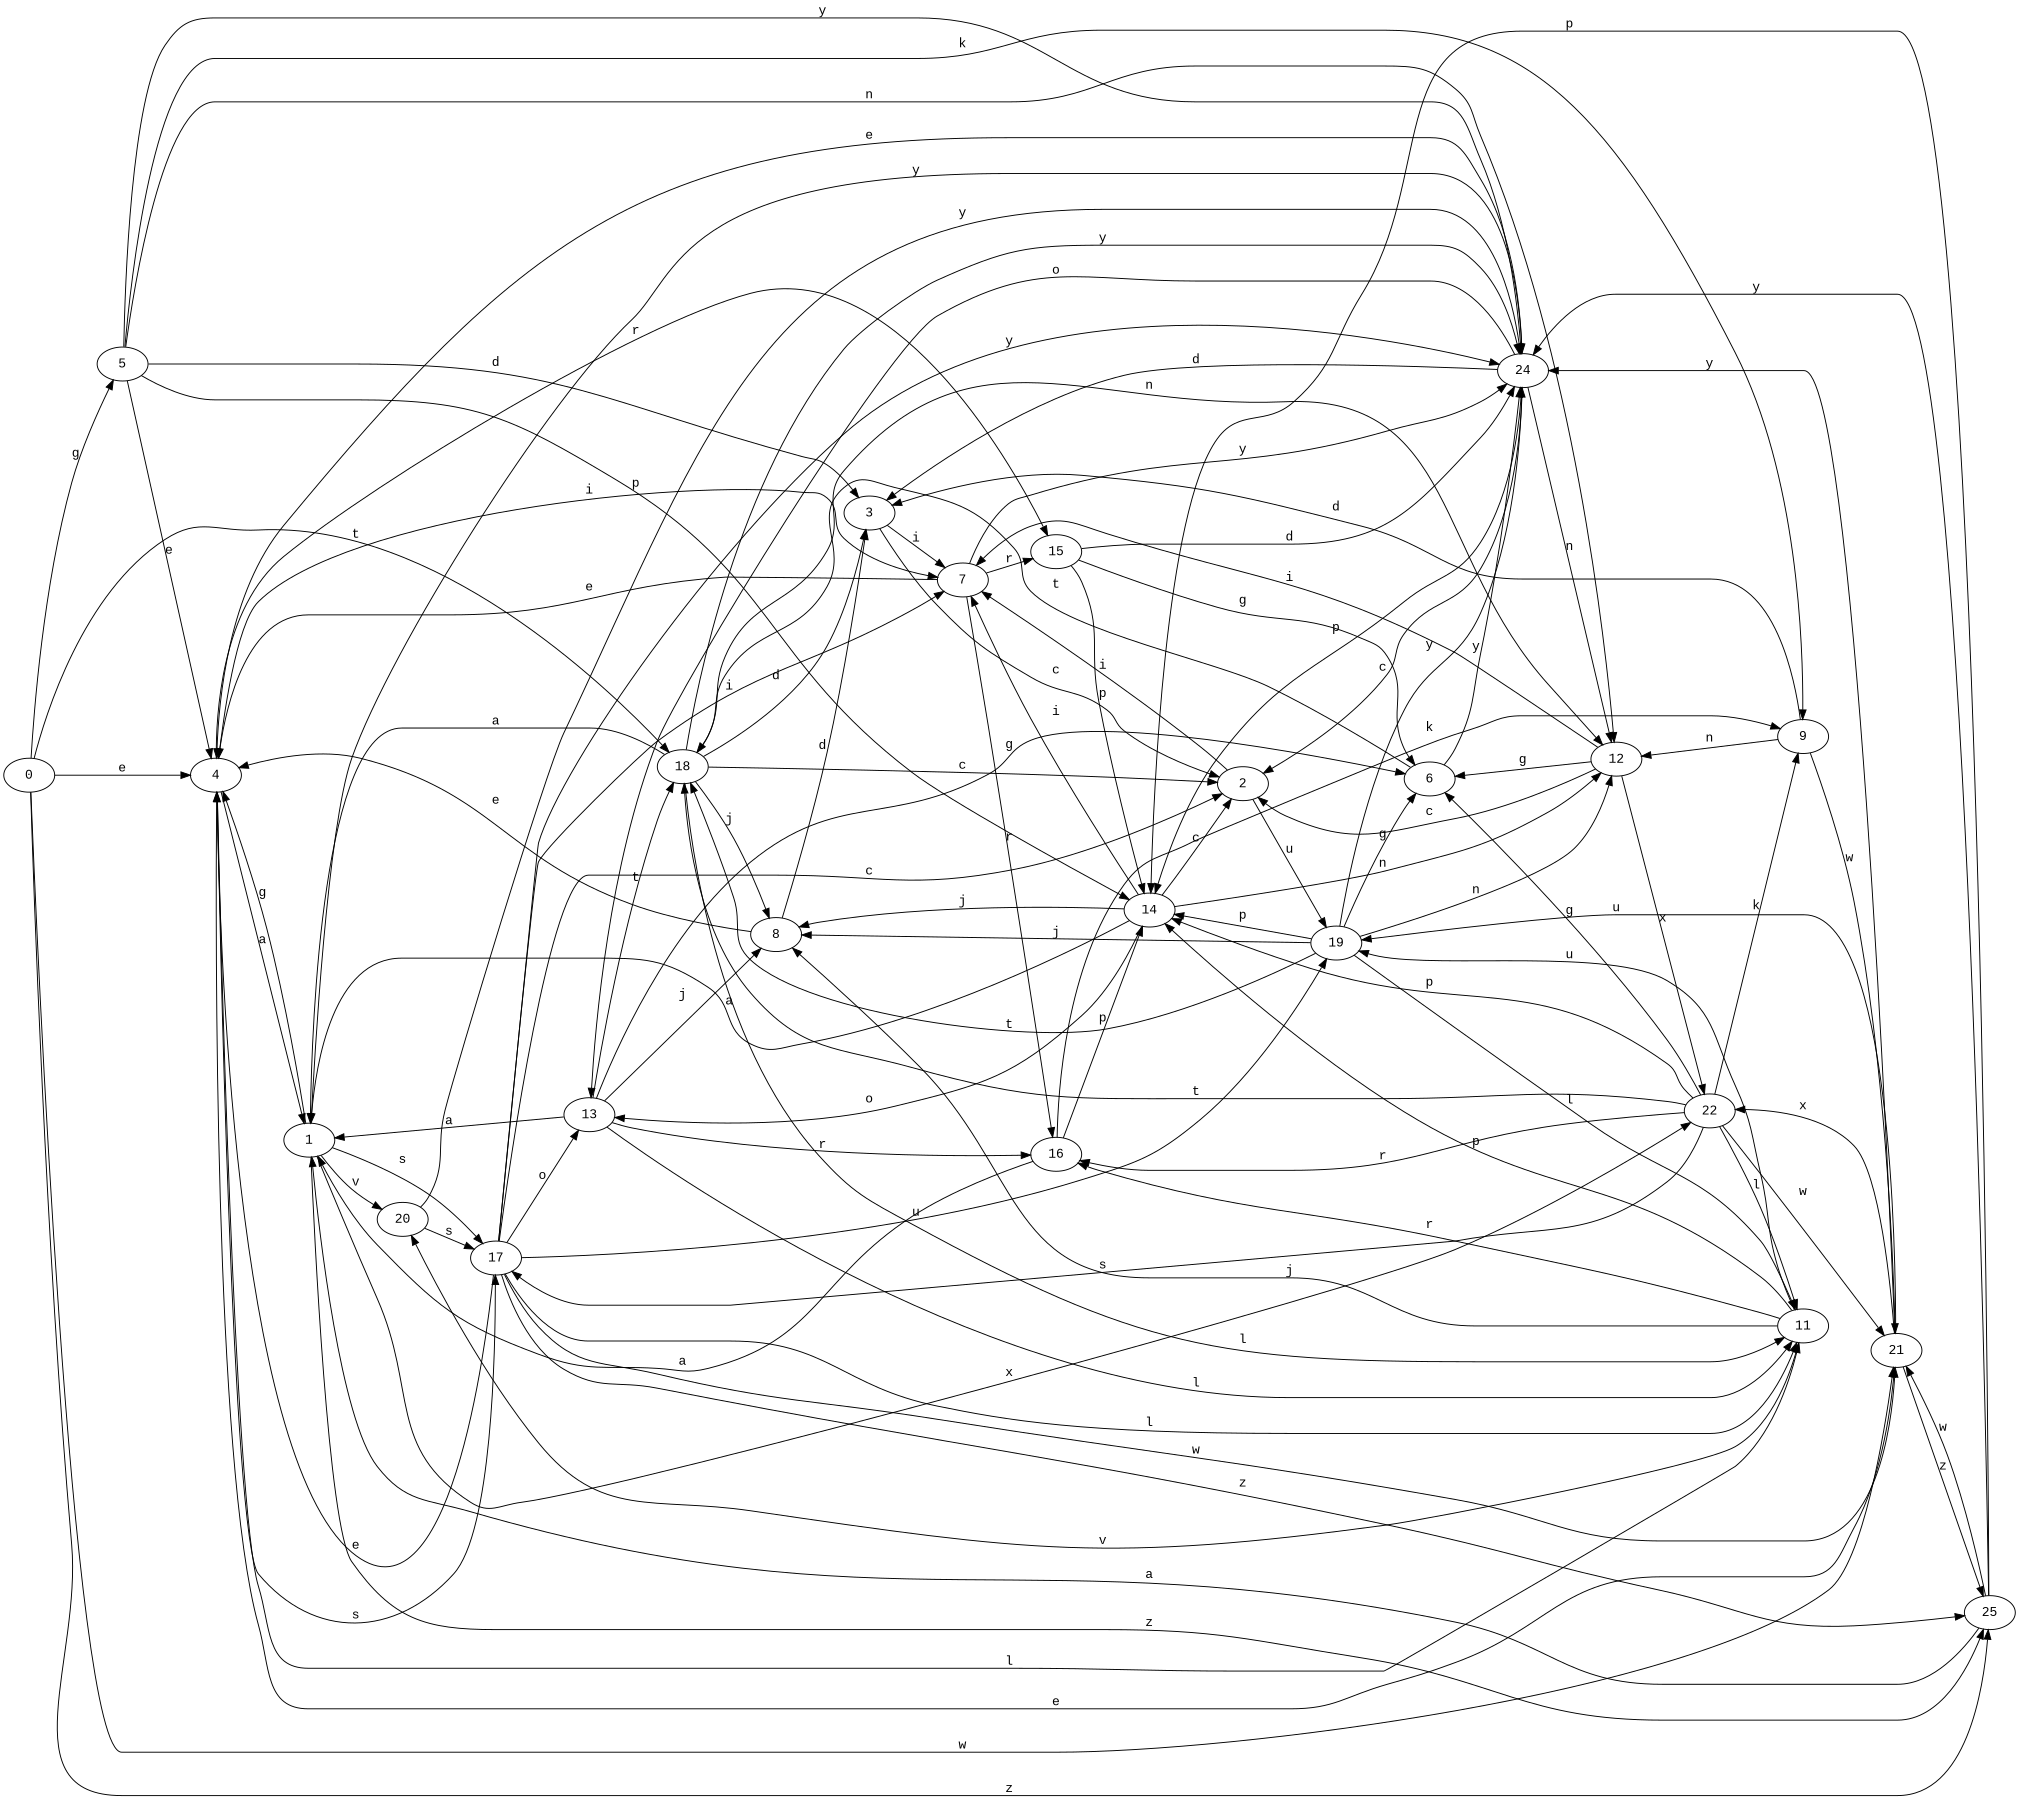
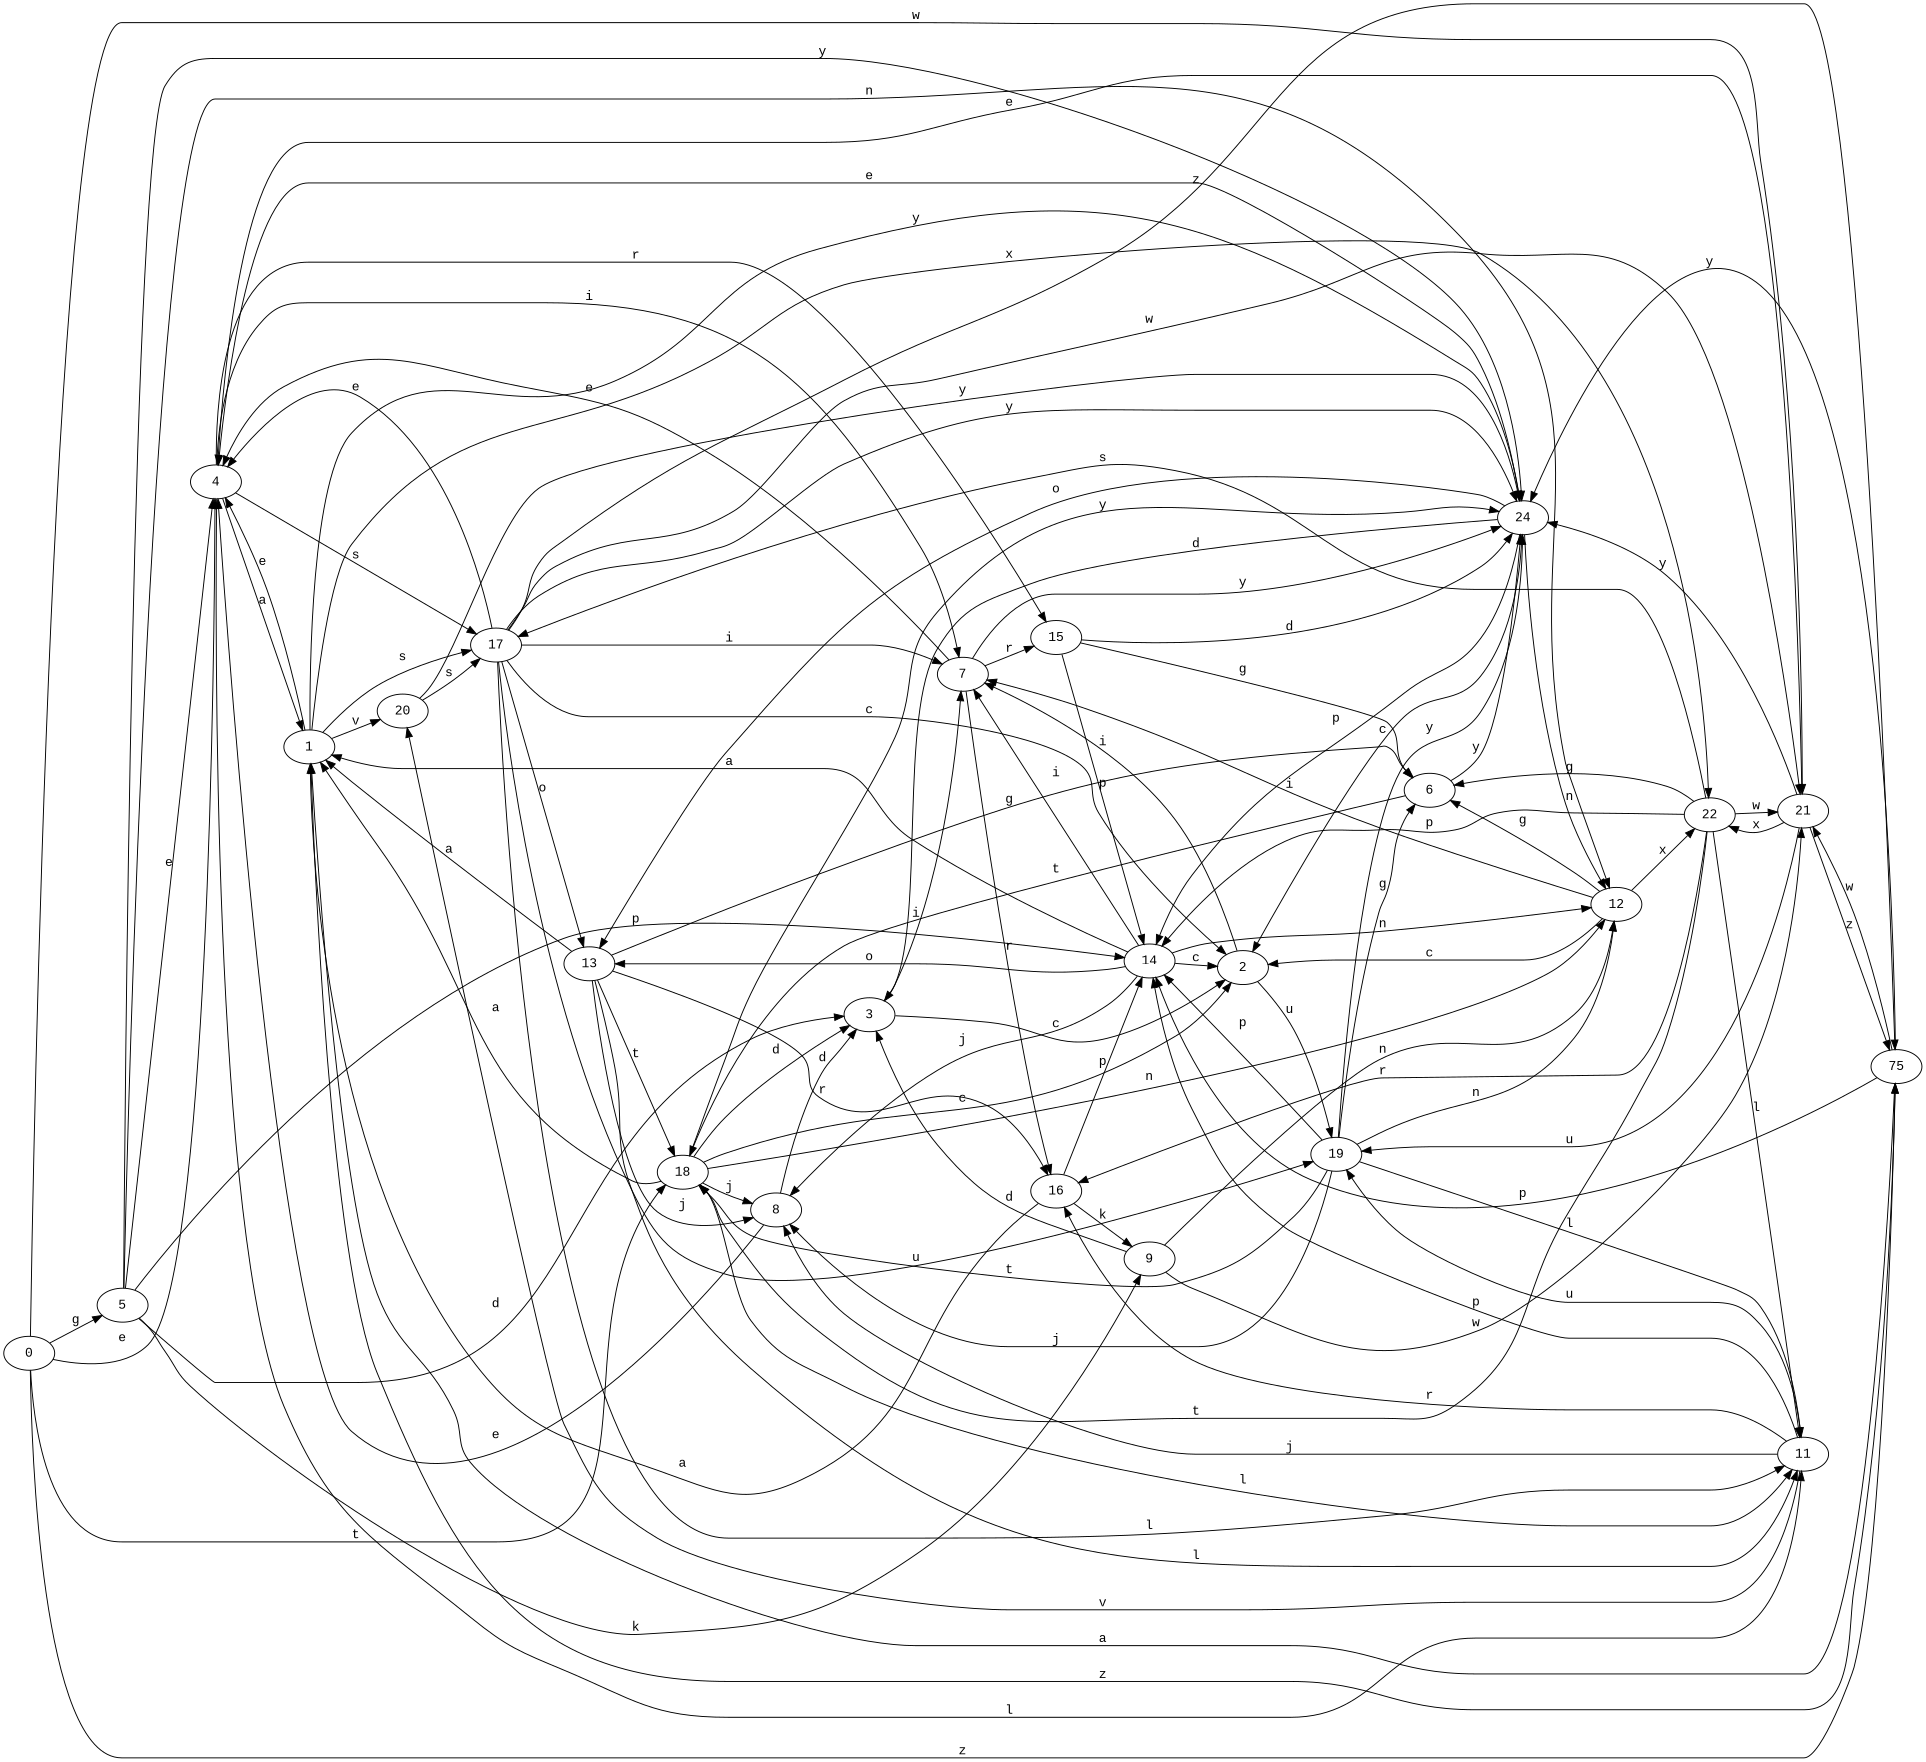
(263, 893) -> (263, 562)
(1755, 928) -> none
(1990, 1613) -> (1896, 1067)
